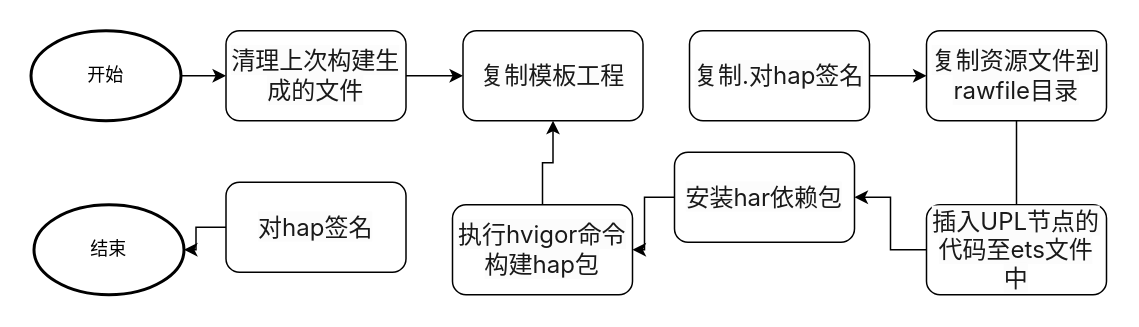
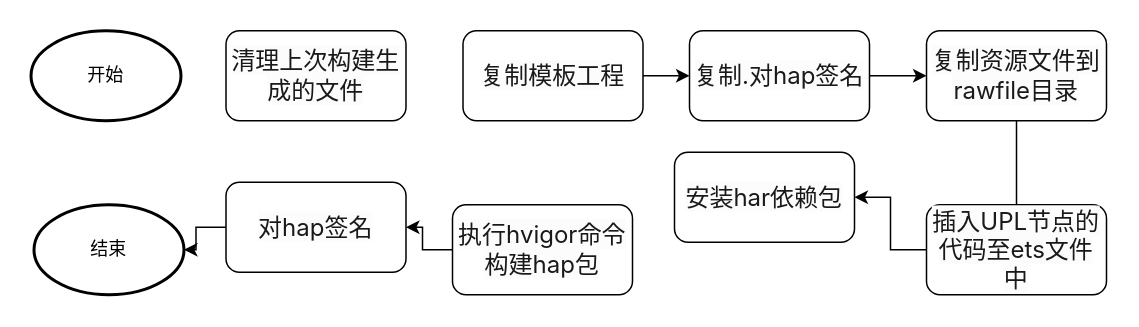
(198, 76) -> none
(432, 76) -> none
none -> (672, 76)
(542, 163) -> (423, 250)
(644, 209) -> none
